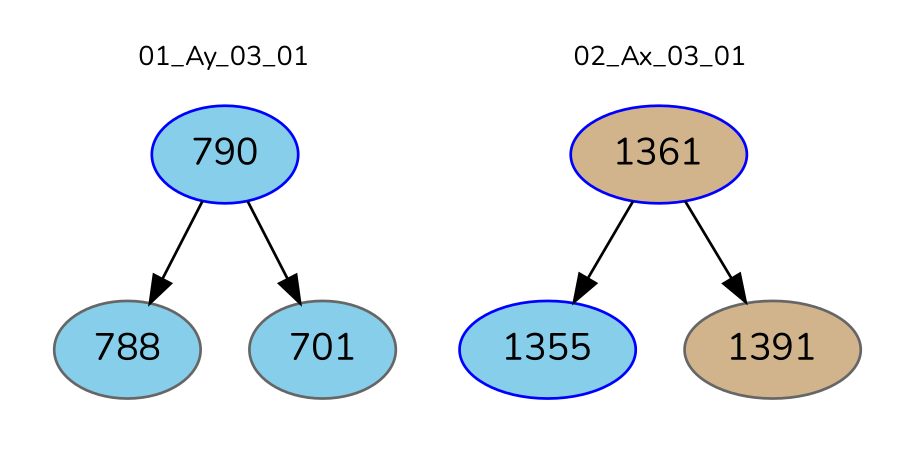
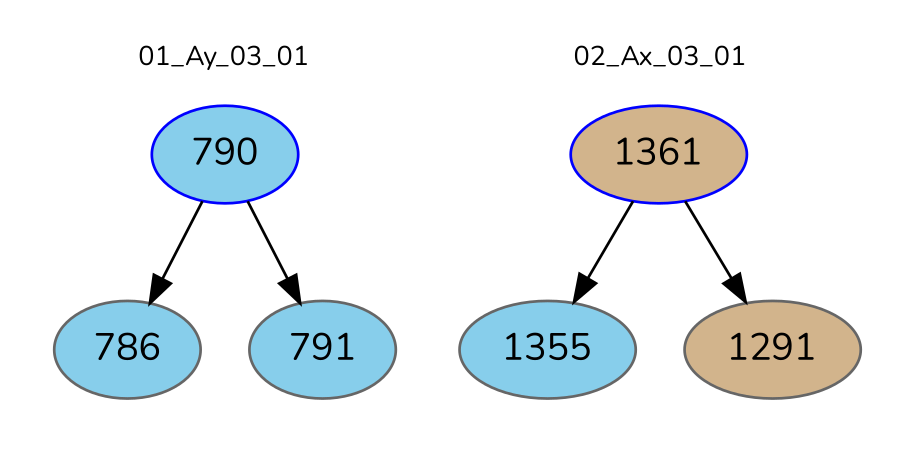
(127, 350) -> (127, 350)
(323, 350) -> (323, 350)
(548, 350) -> (548, 350)
(773, 350) -> (773, 350)
